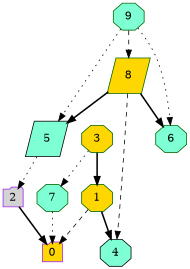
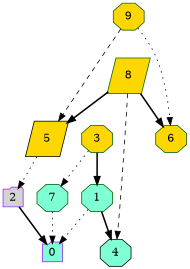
(129, 17) -> (129, 17)
(129, 40) -> none
(92, 72) -> (92, 72)
(47, 139) -> (47, 139)
(171, 139) -> (171, 139)
(97, 198) -> (97, 198)
(76, 224) -> (76, 224)
(52, 253) -> (52, 253)
